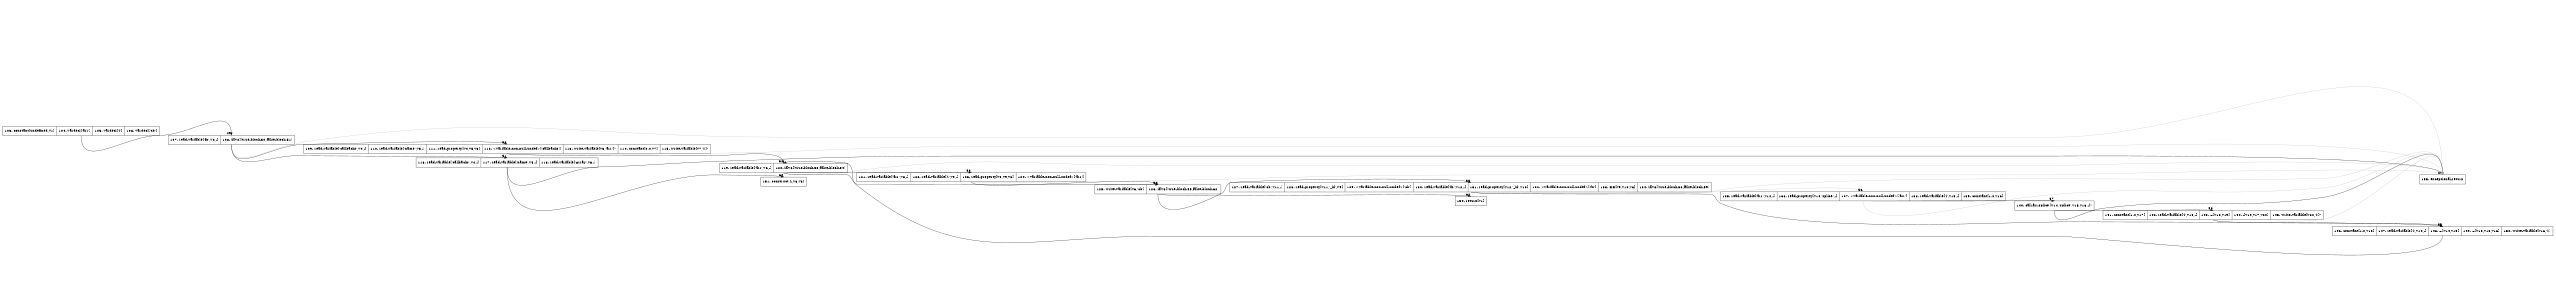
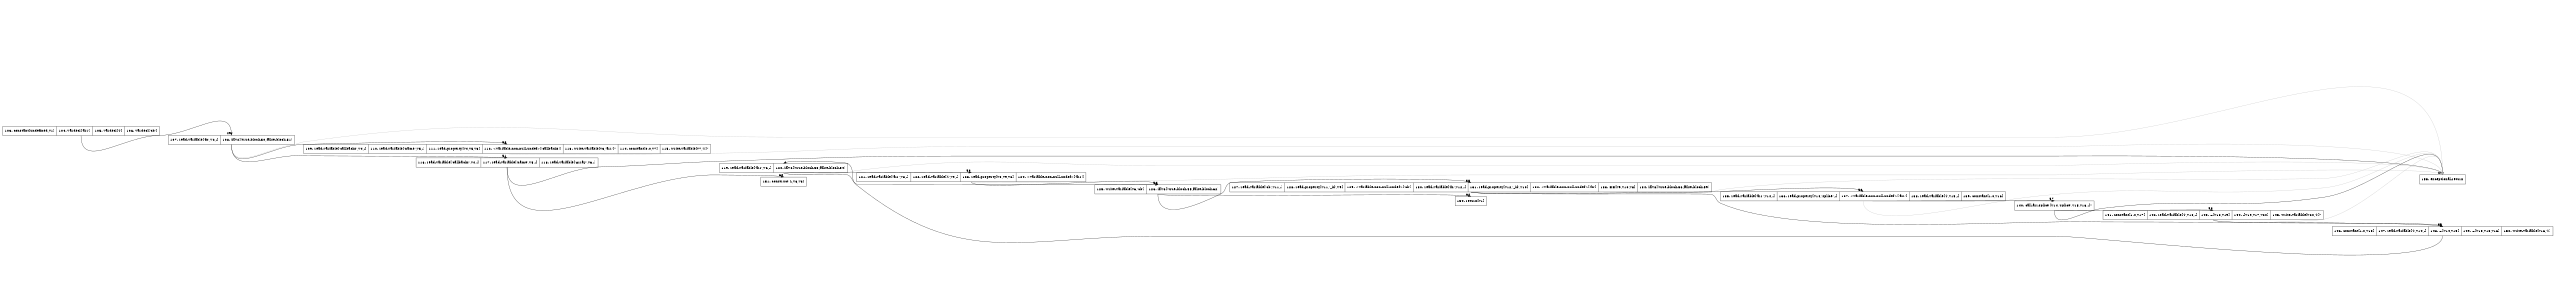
(646, 156) -> none
(1725, 191) -> (1725, 191)
